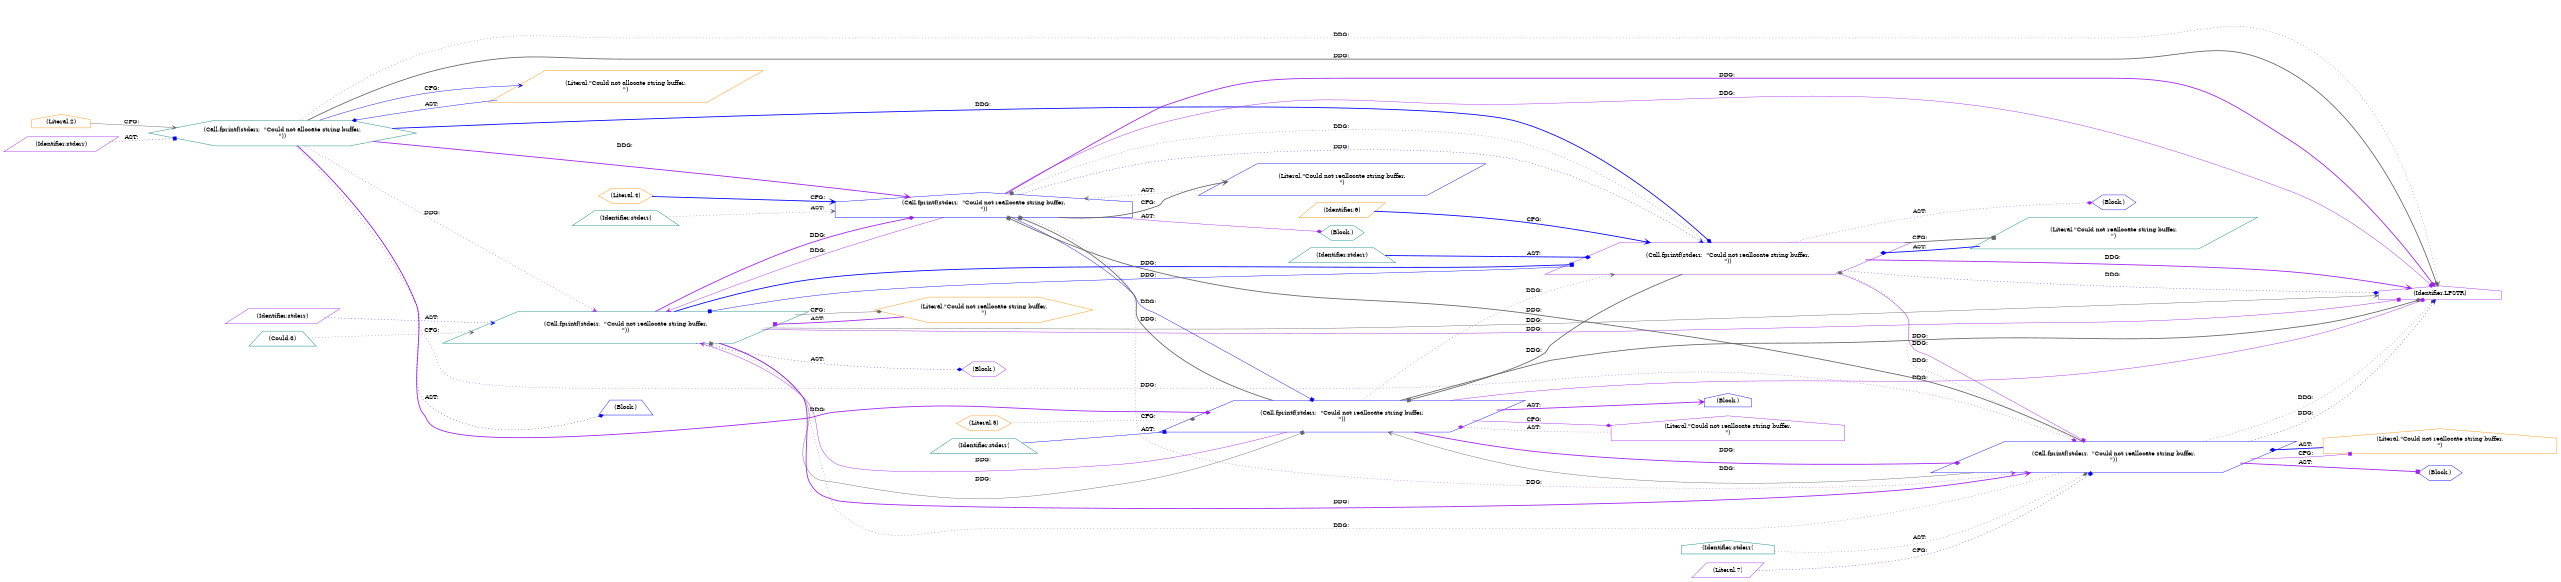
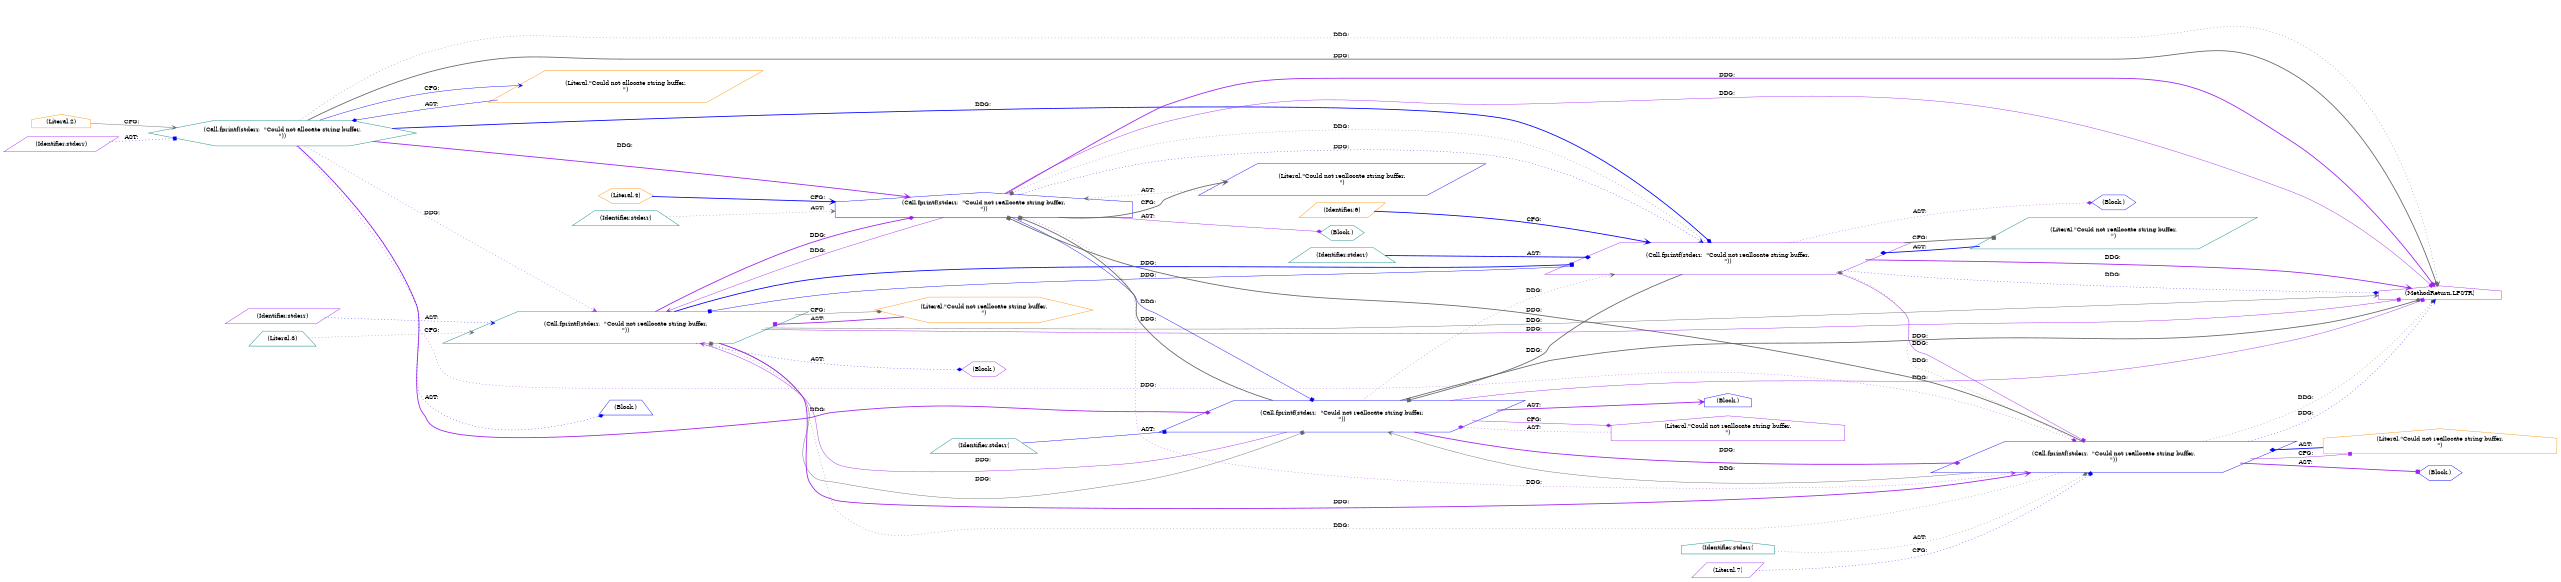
(2440, 293) -> (2440, 293)
(283, 339) -> (283, 339)
(984, 423) -> none
